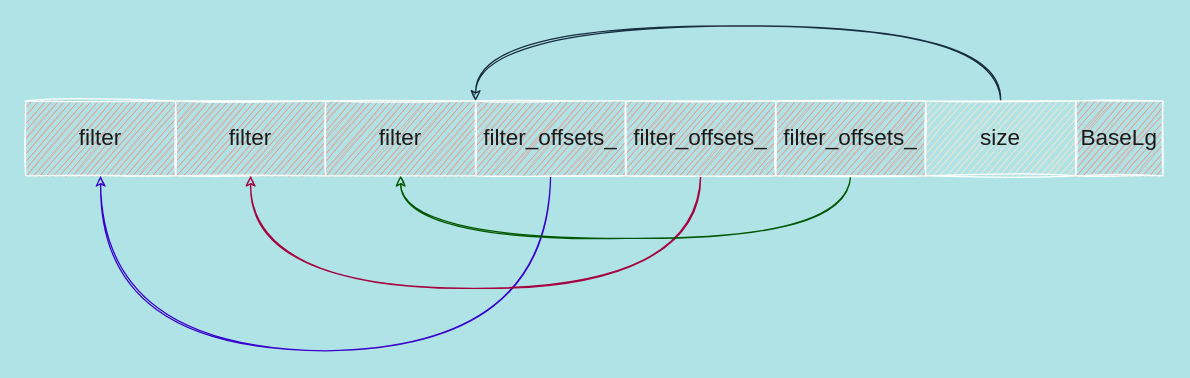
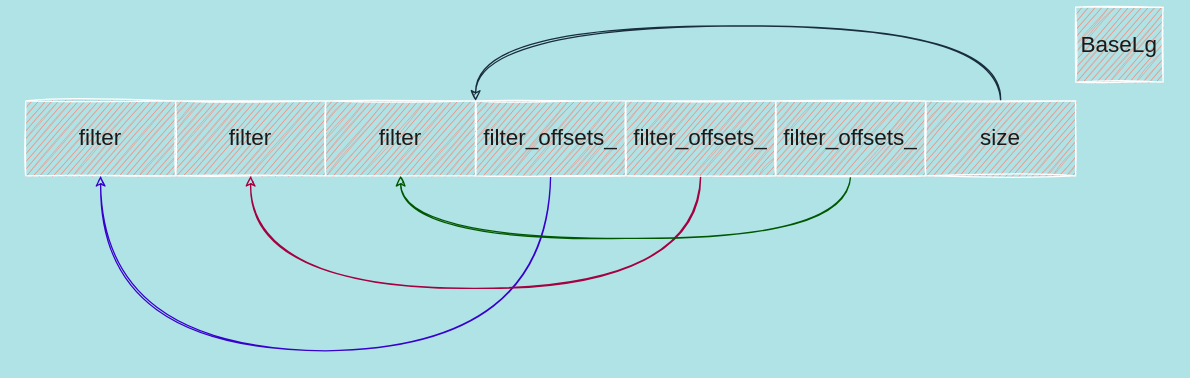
(1001, 138) -> (1001, 138)
(1119, 138) -> (1119, 44)
